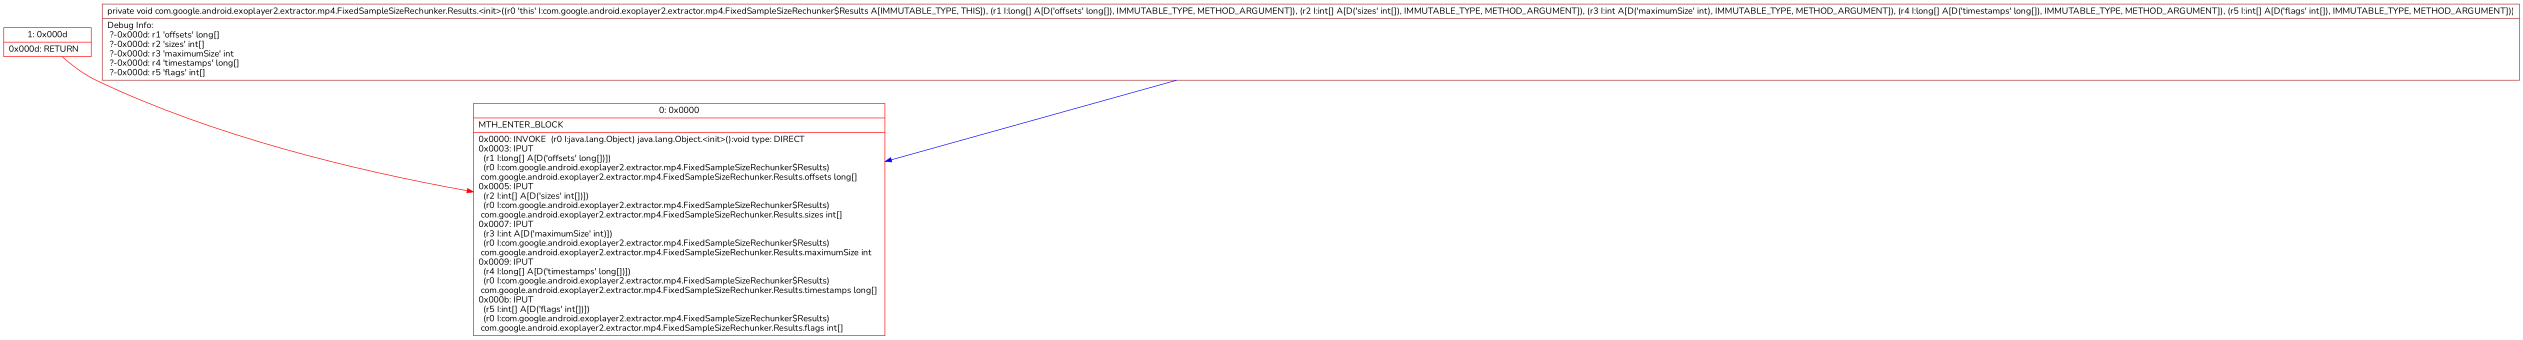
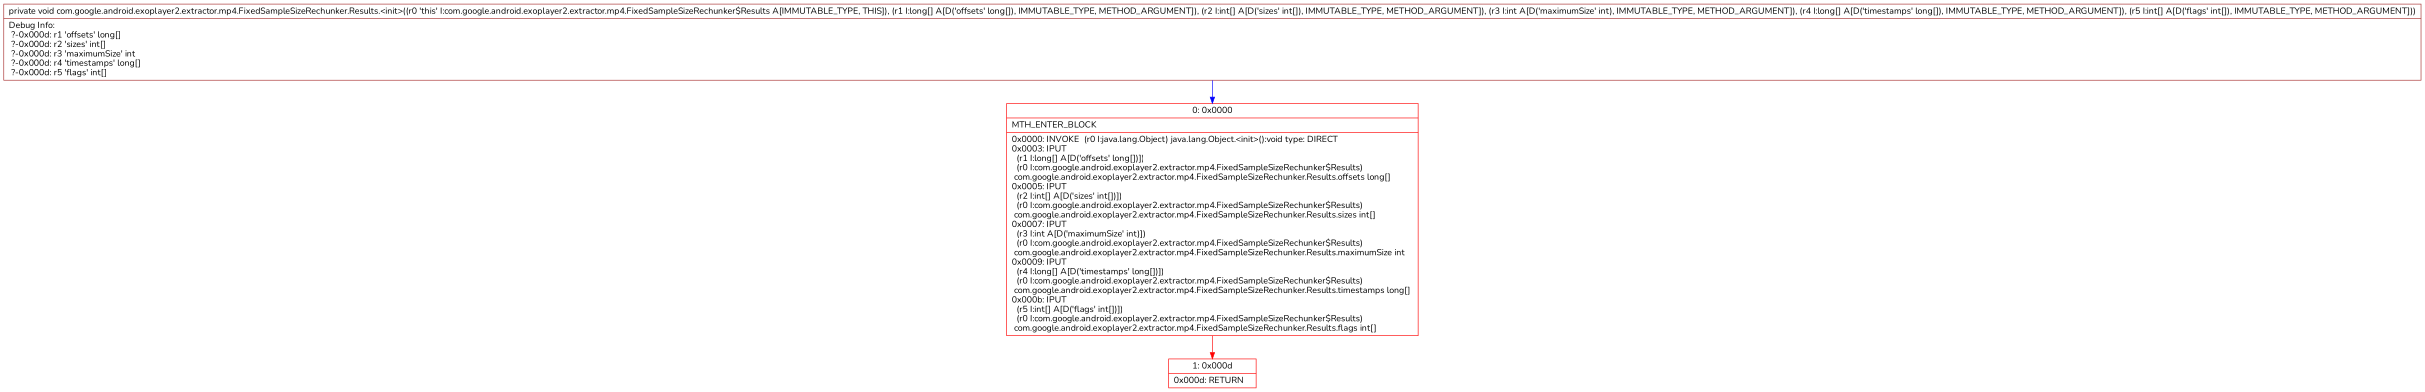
(258, 141) -> (1212, 344)
